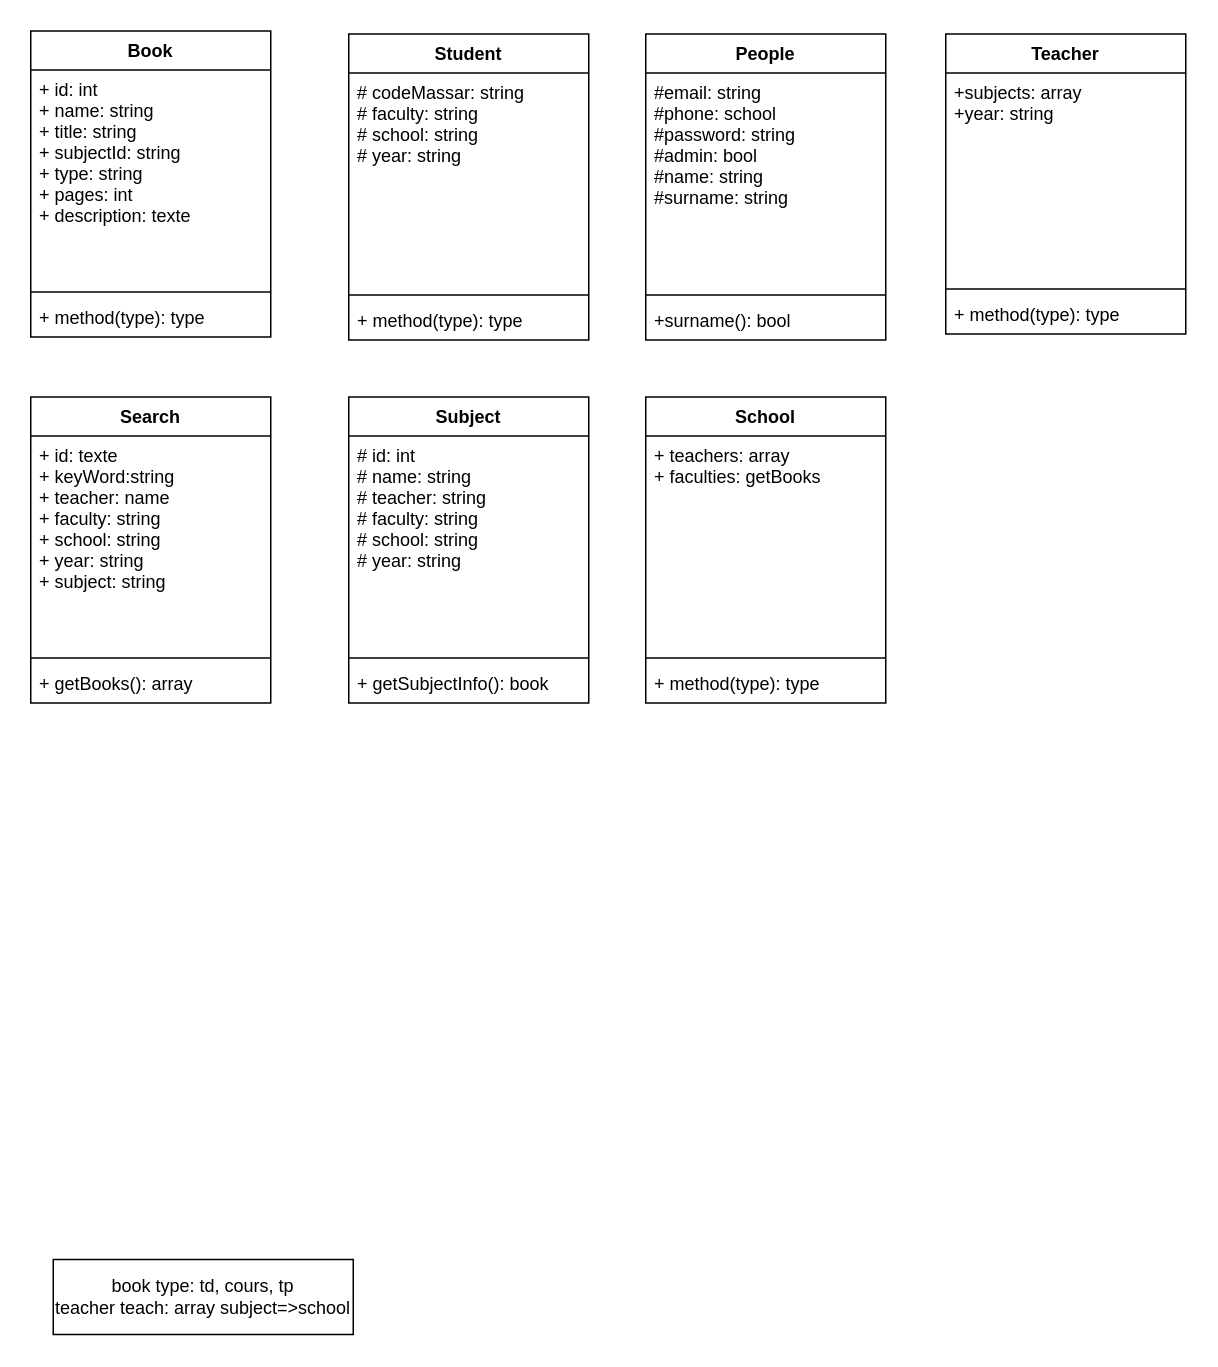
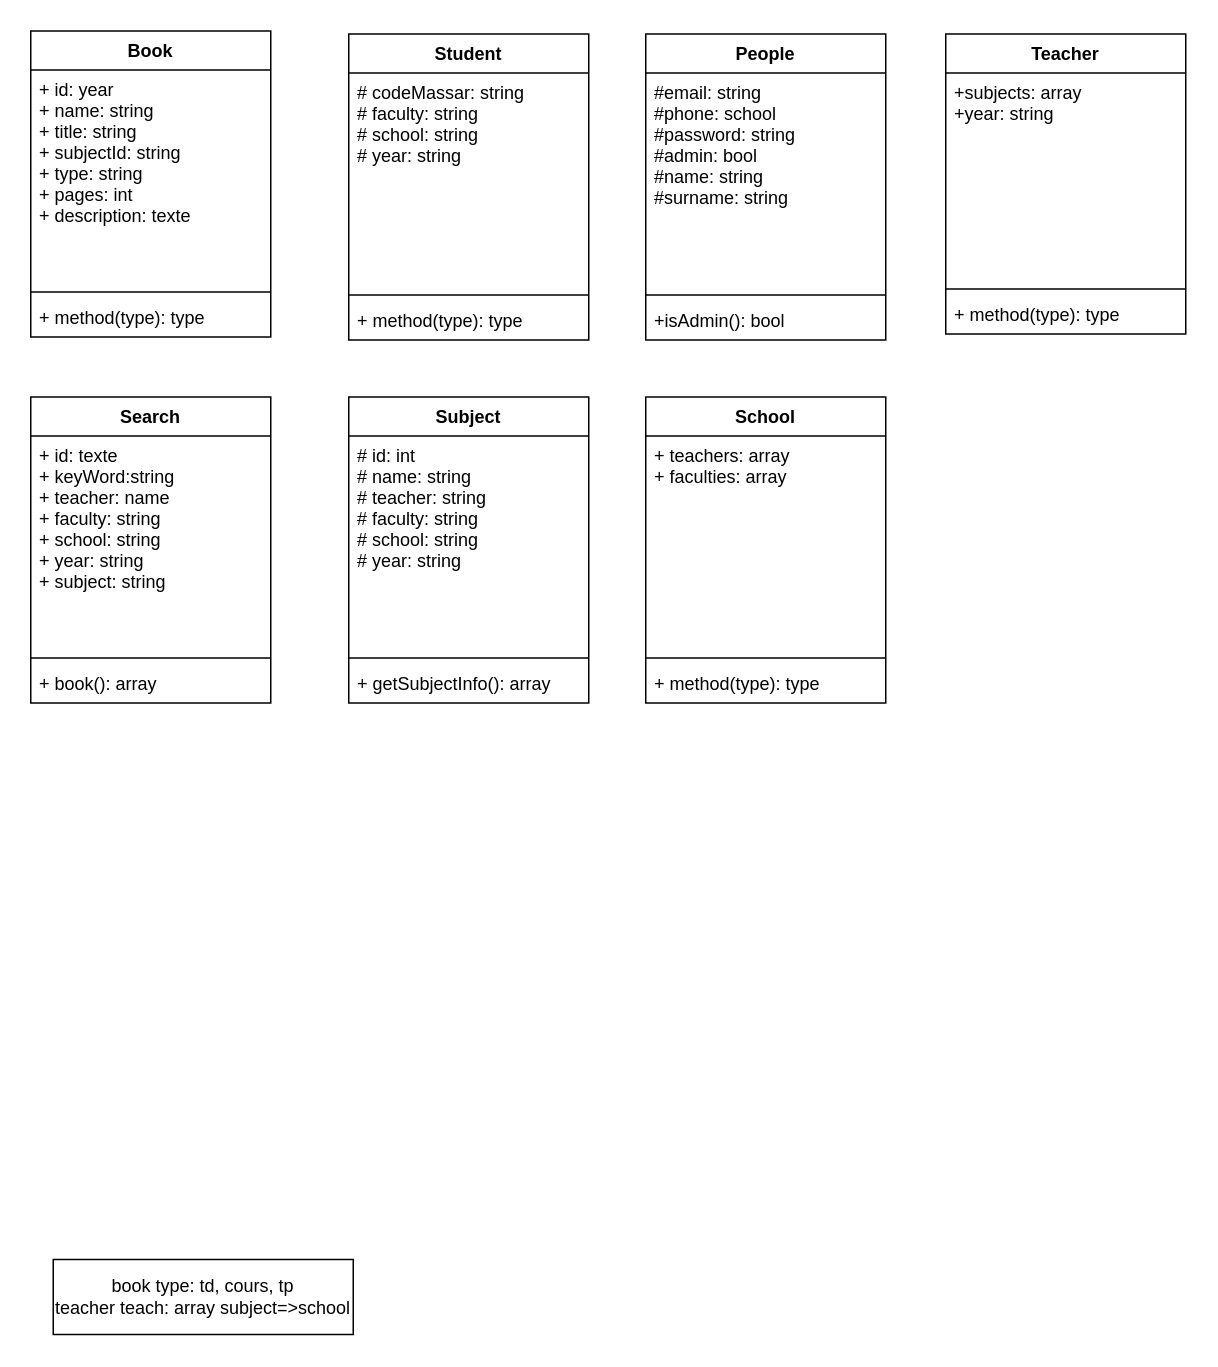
(73, 90) -> (80, 90)
(728, 321) -> (723, 321)
(733, 456) -> (733, 456)
(128, 684) -> (108, 684)
(471, 684) -> (476, 684)
